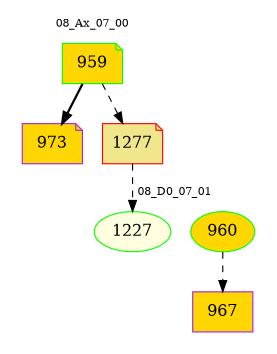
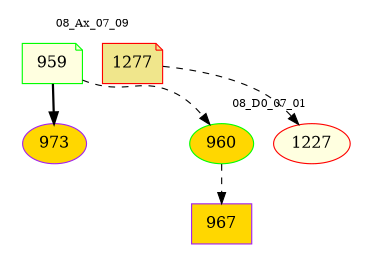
(92, 24) -> (92, 24)
(92, 63) -> (52, 63)
(110, 99) -> (147, 86)
(52, 144) -> (55, 144)
(133, 232) -> (312, 144)
